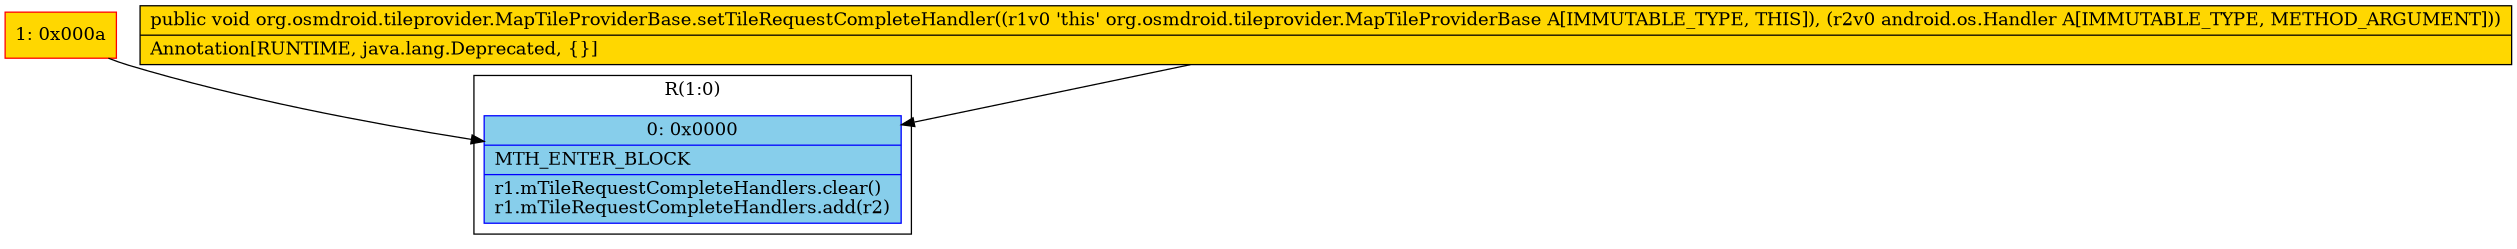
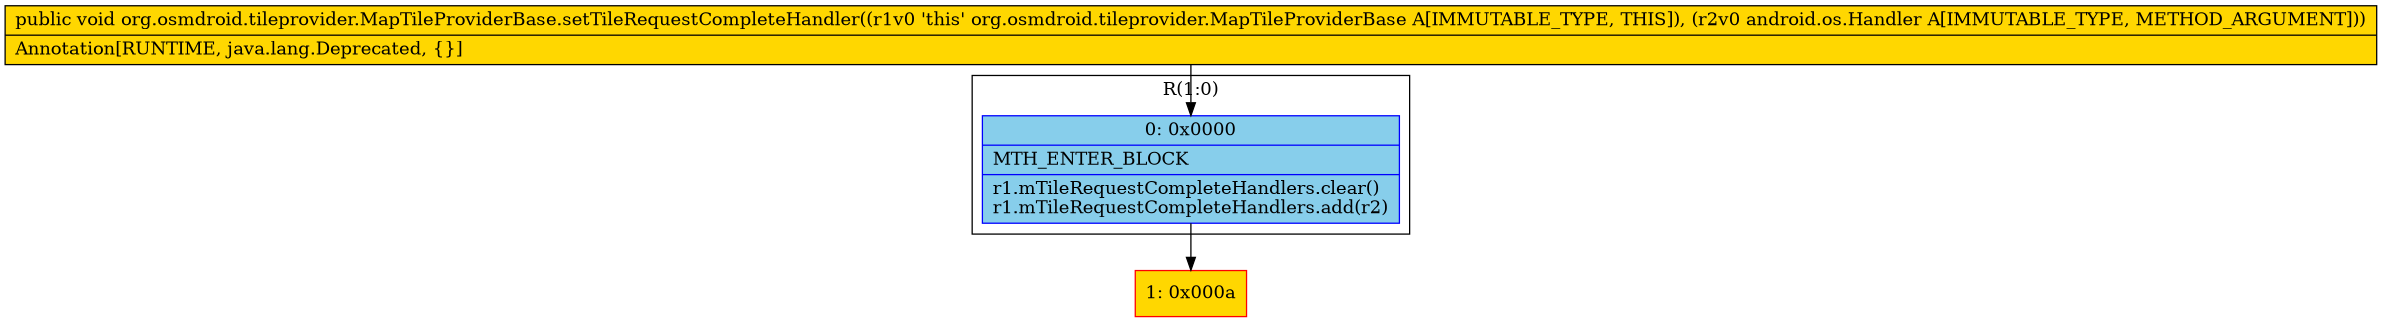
(288, 106) -> (1191, 242)
